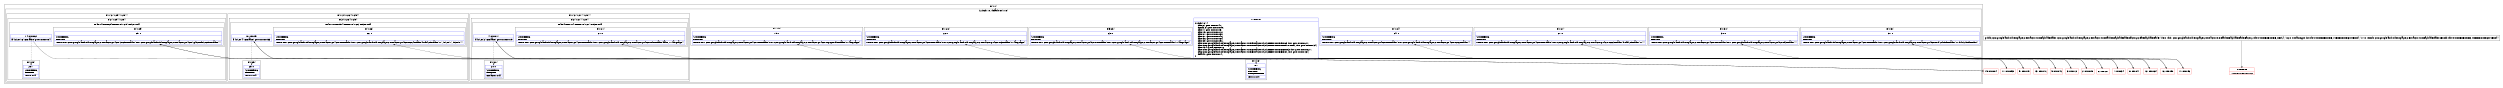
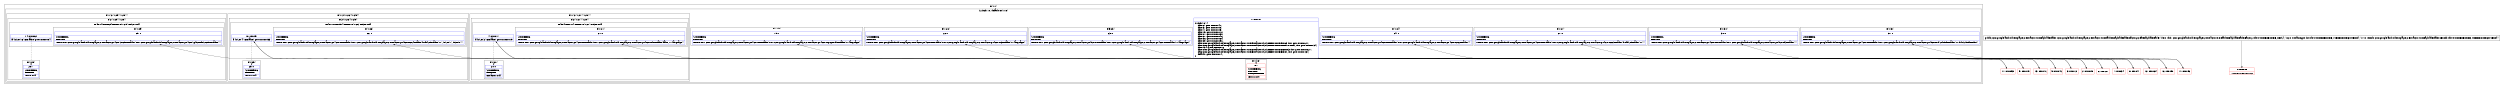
(1209, 28) -> (1208, 28)
(1256, 71) -> (1256, 71)
(1991, 71) -> none
